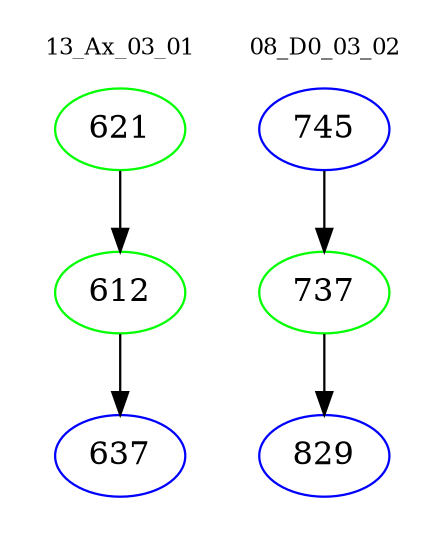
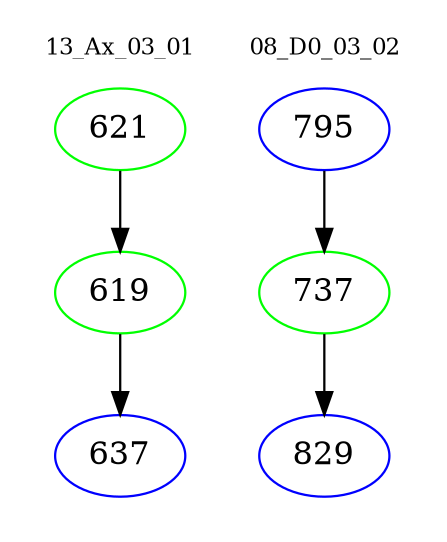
(324, 129) -> (324, 129)
(120, 293) -> (120, 293)
